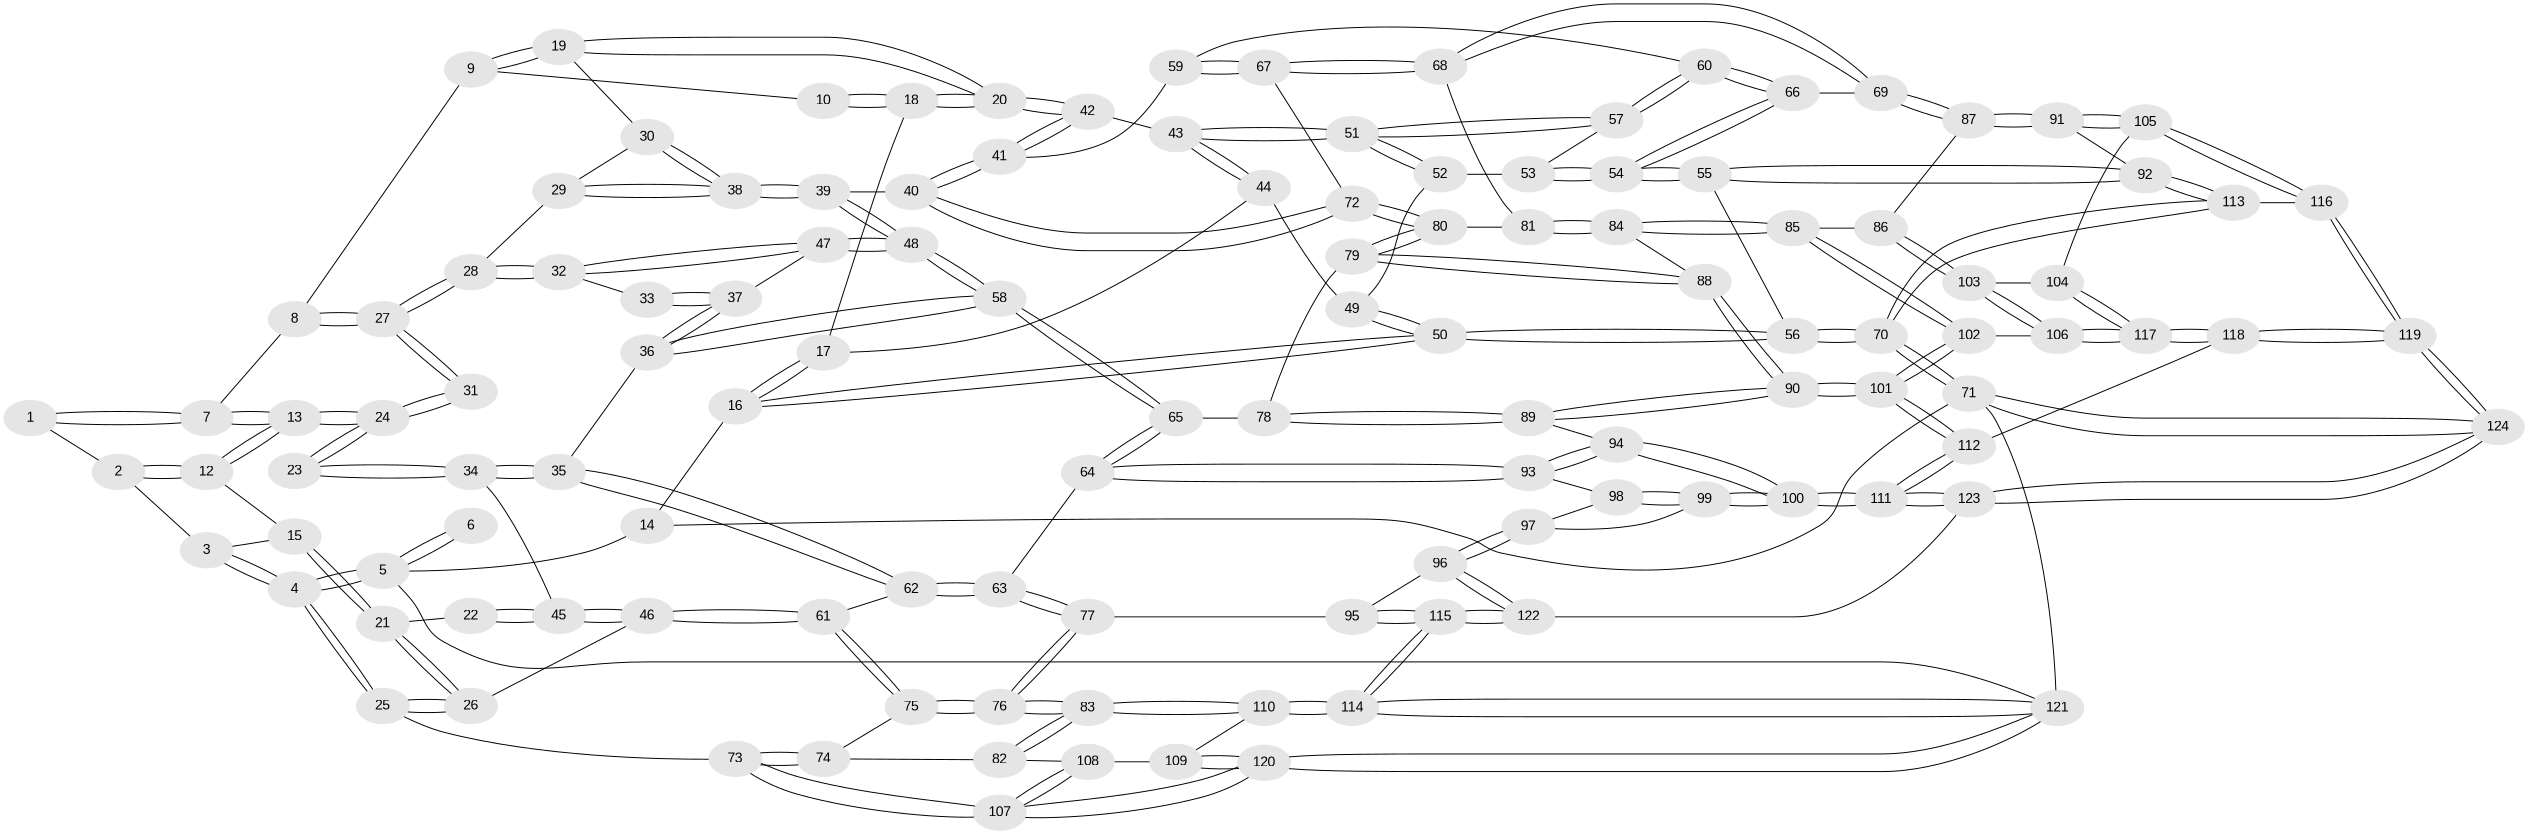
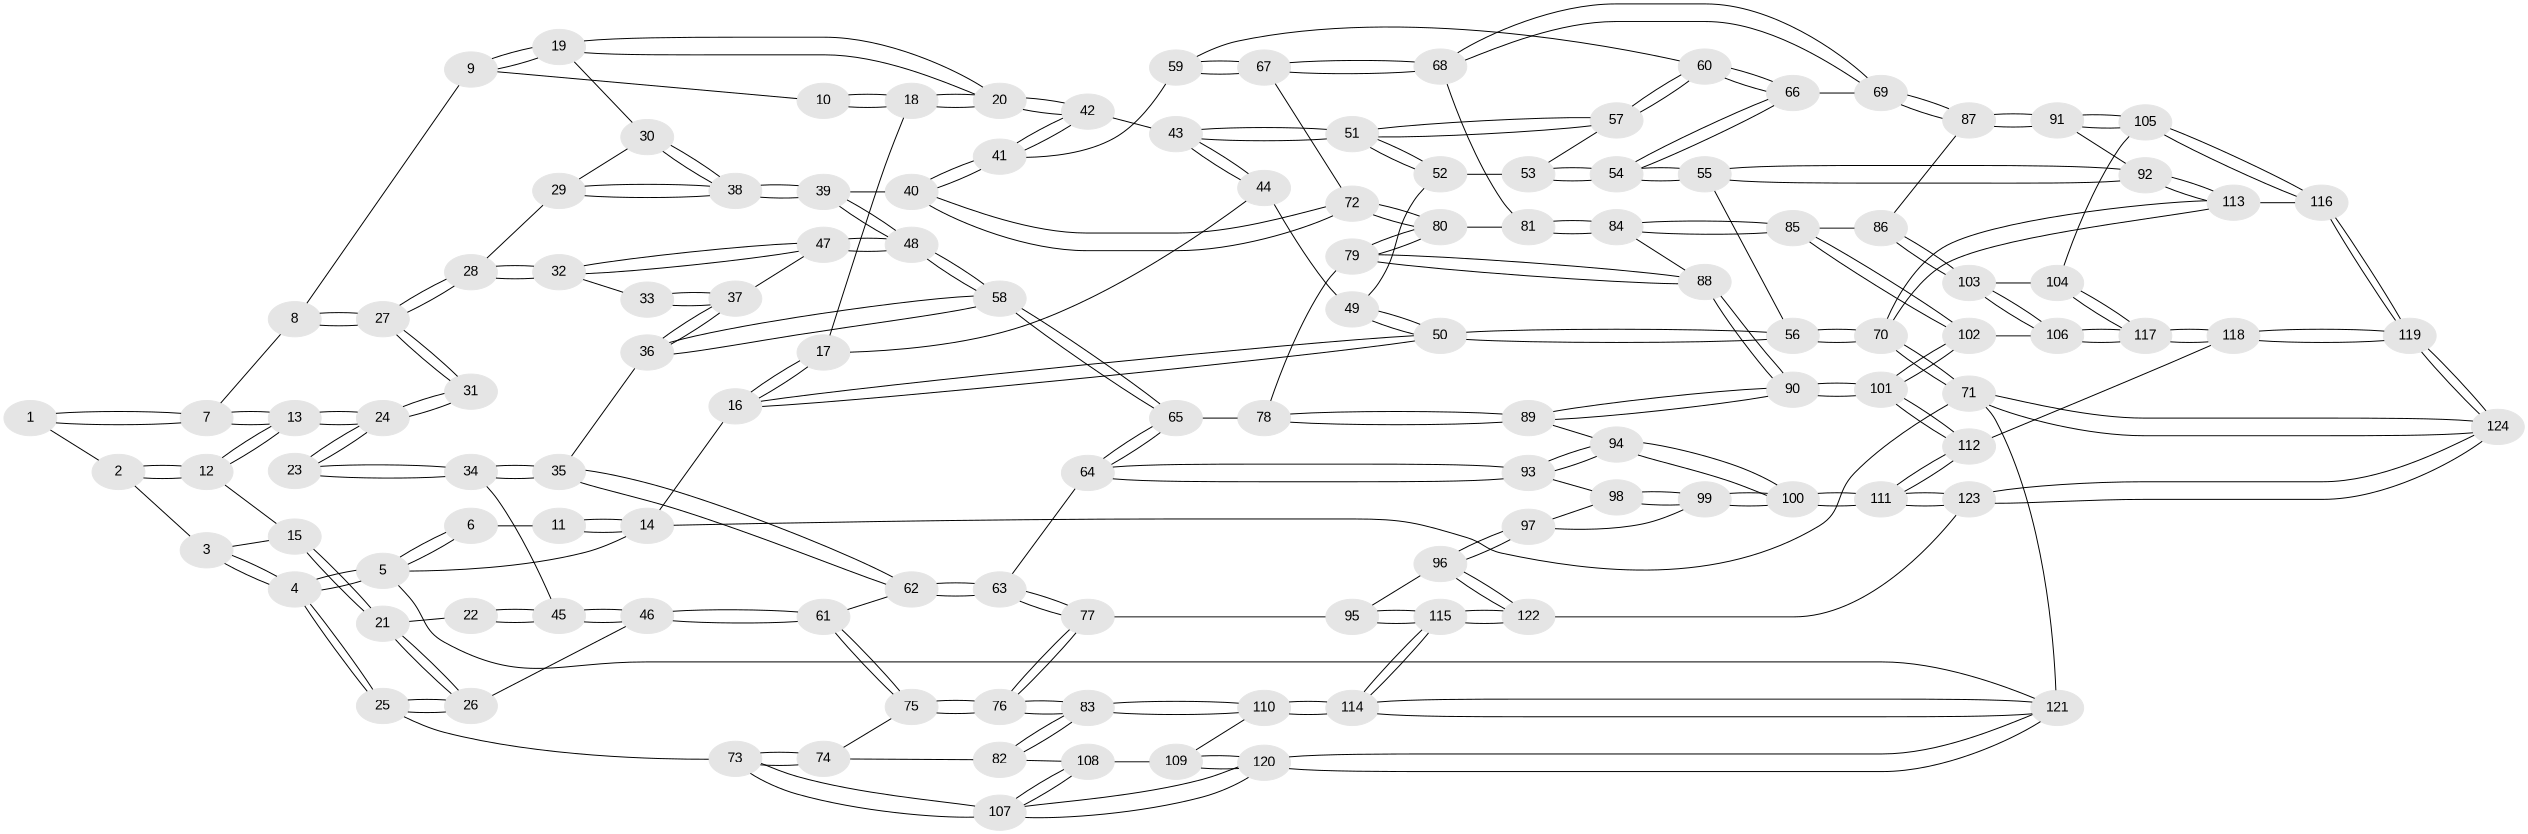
none -> (559, 526)
